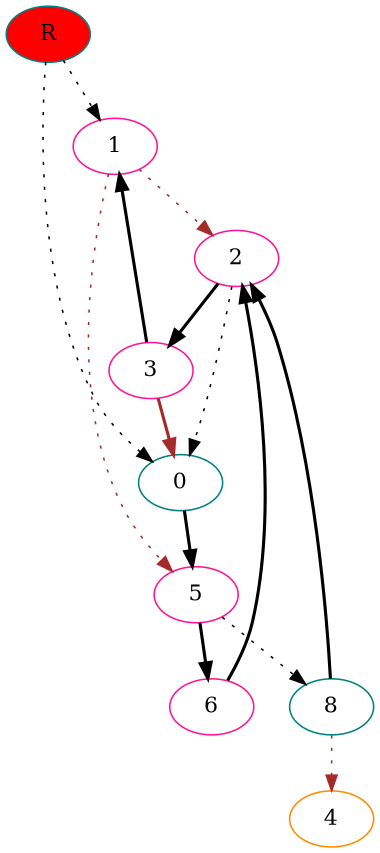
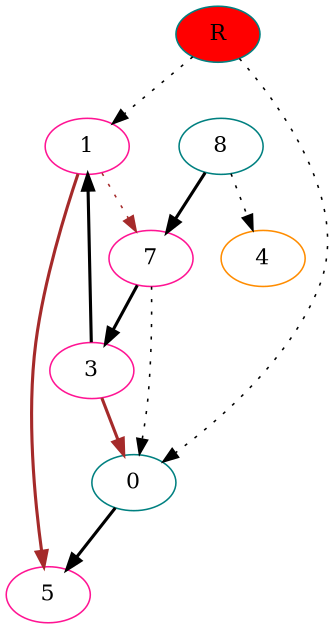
(237, 258) -> (151, 258)
(89, 355) -> (34, 360)
(258, 646) -> none
(212, 707) -> none
(332, 755) -> (239, 195)
